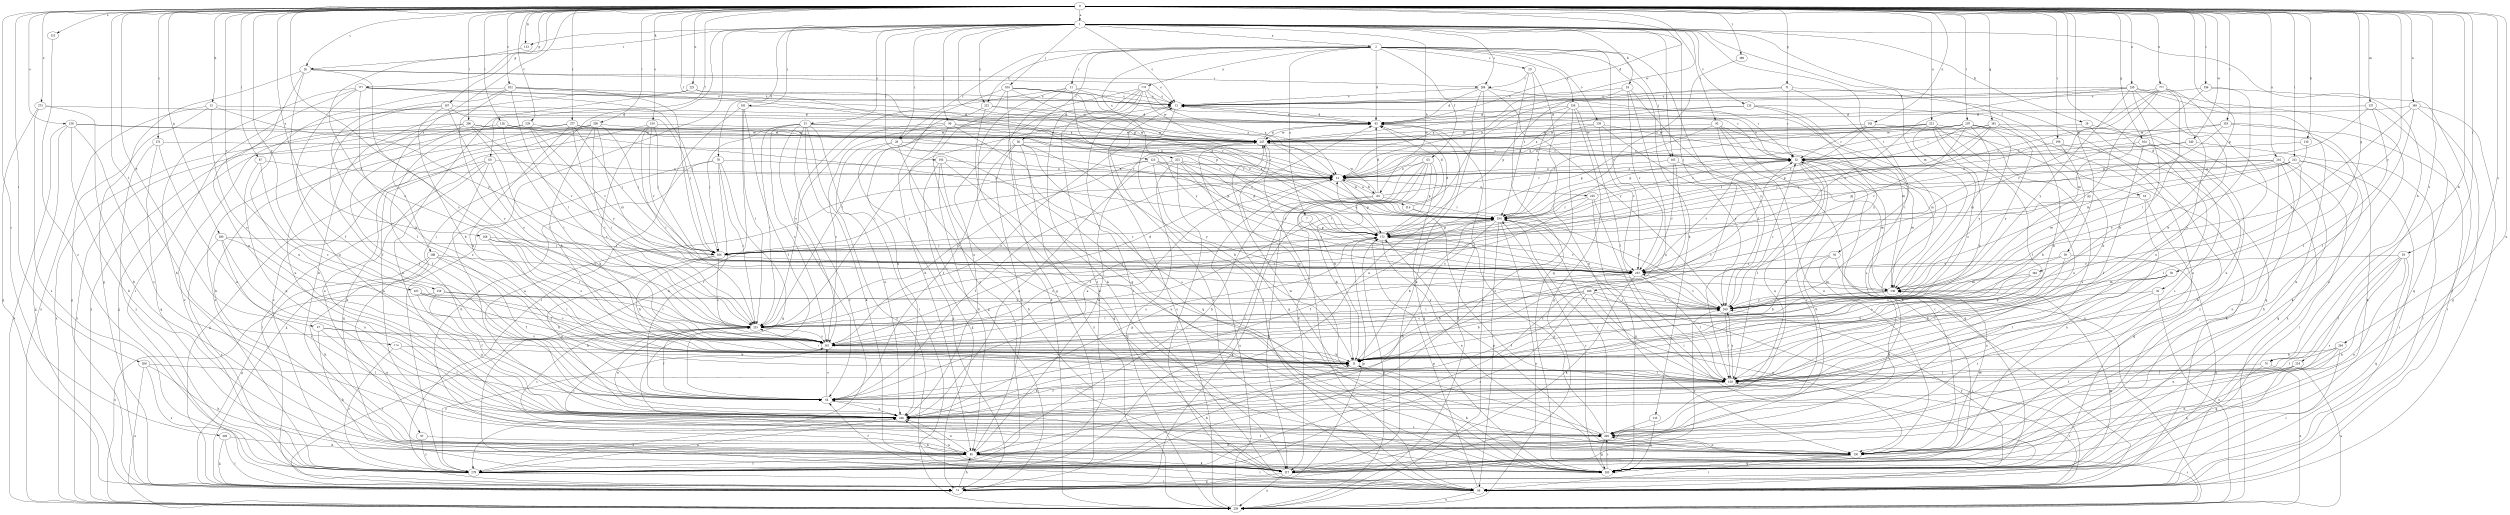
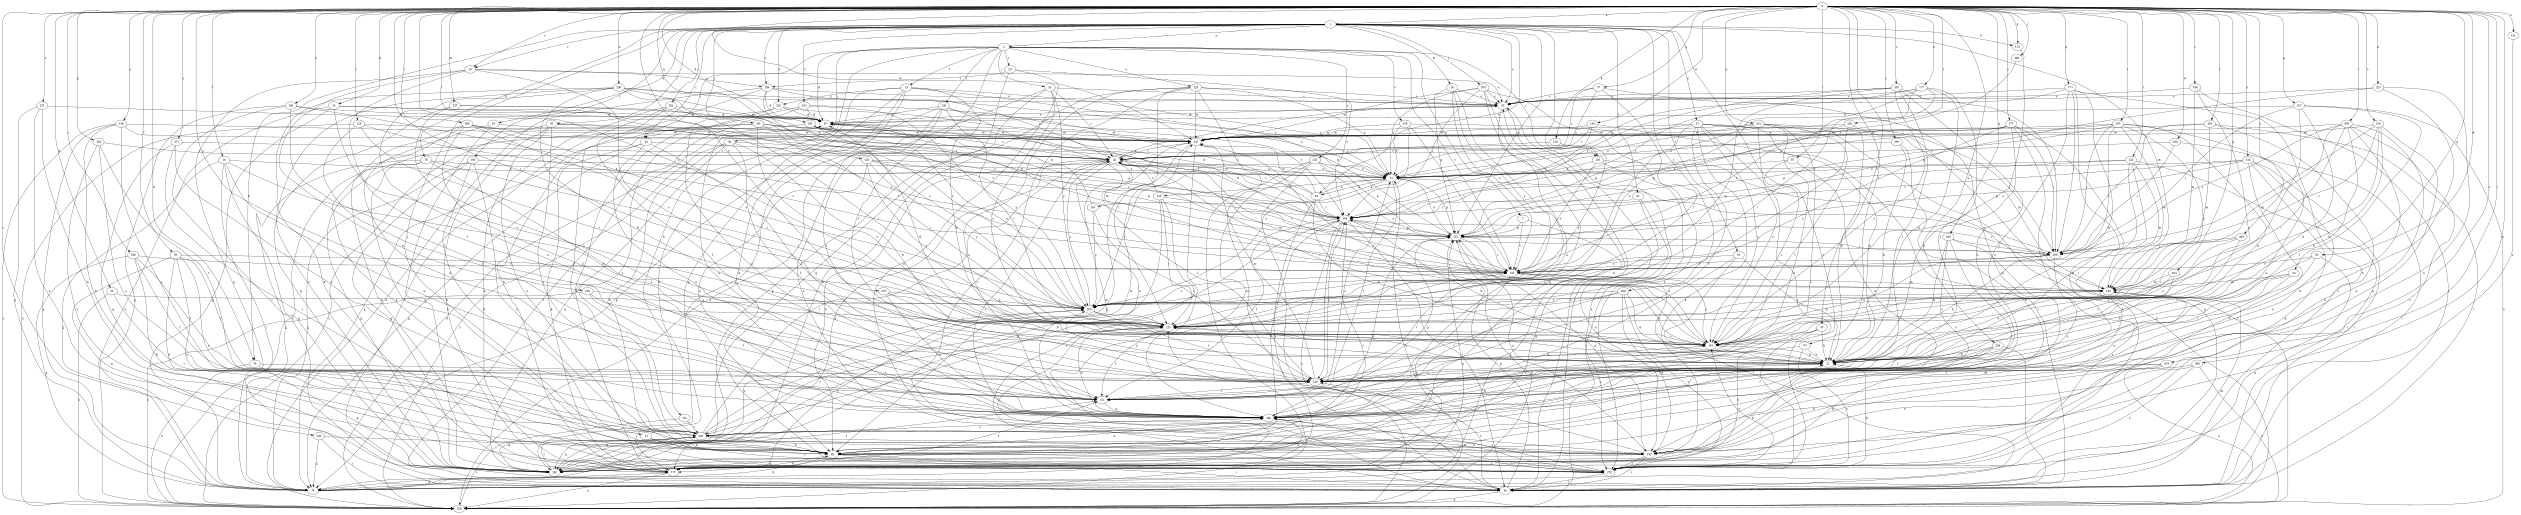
(1083, 54) -> (834, 94)
(2034, 407) -> none
